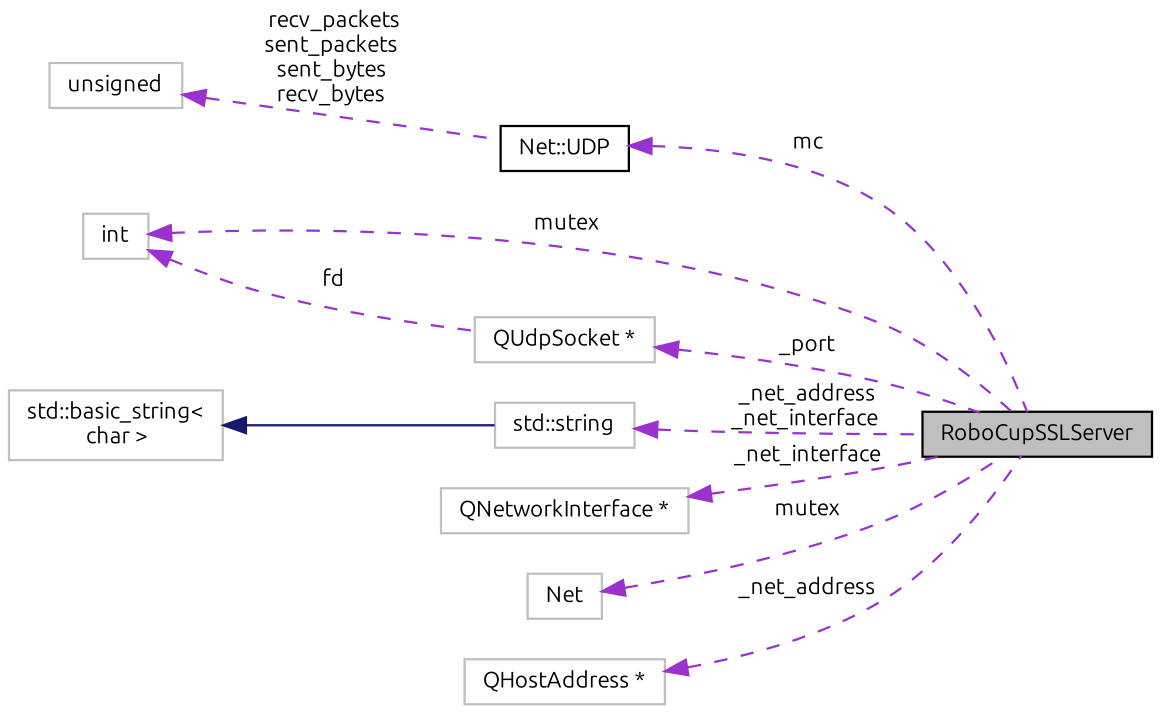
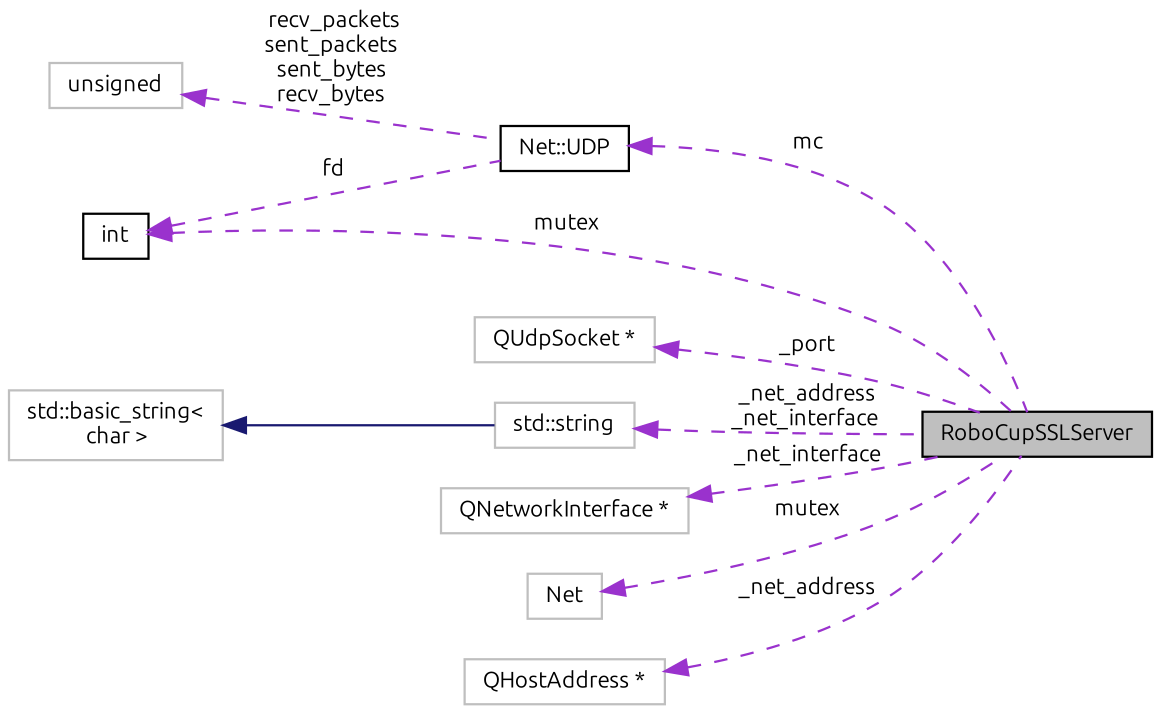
(116, 236) -> (116, 236)
(319, 306) -> (336, 193)
